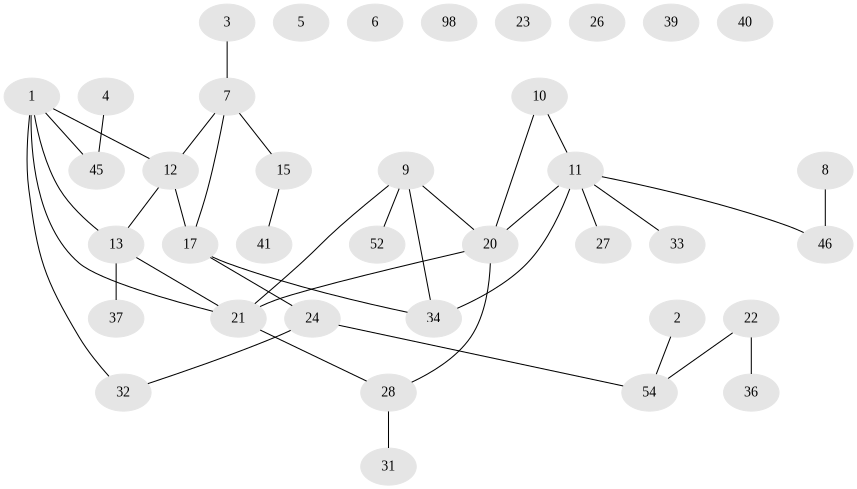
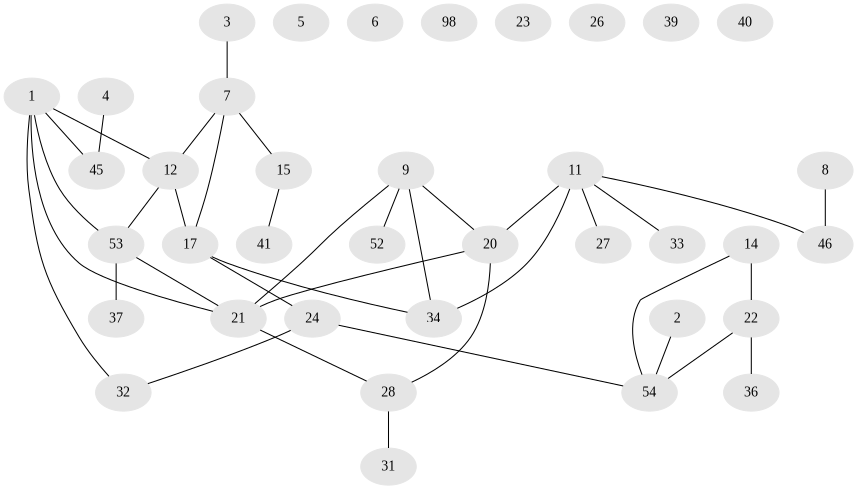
(540, 97) -> none
(116, 245) -> (116, 245)
none -> (751, 245)
